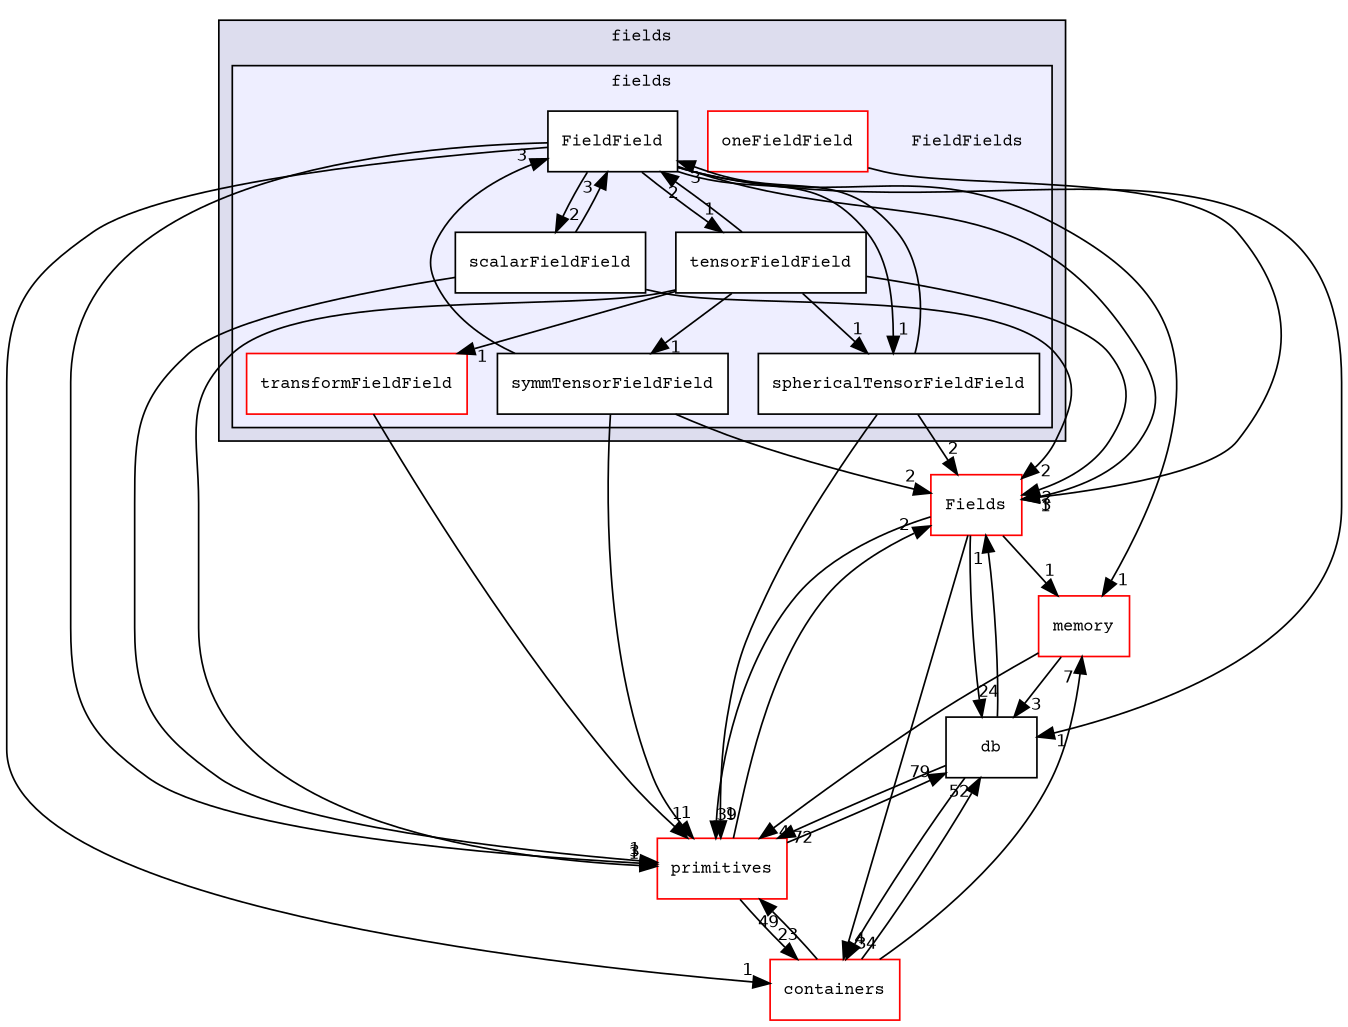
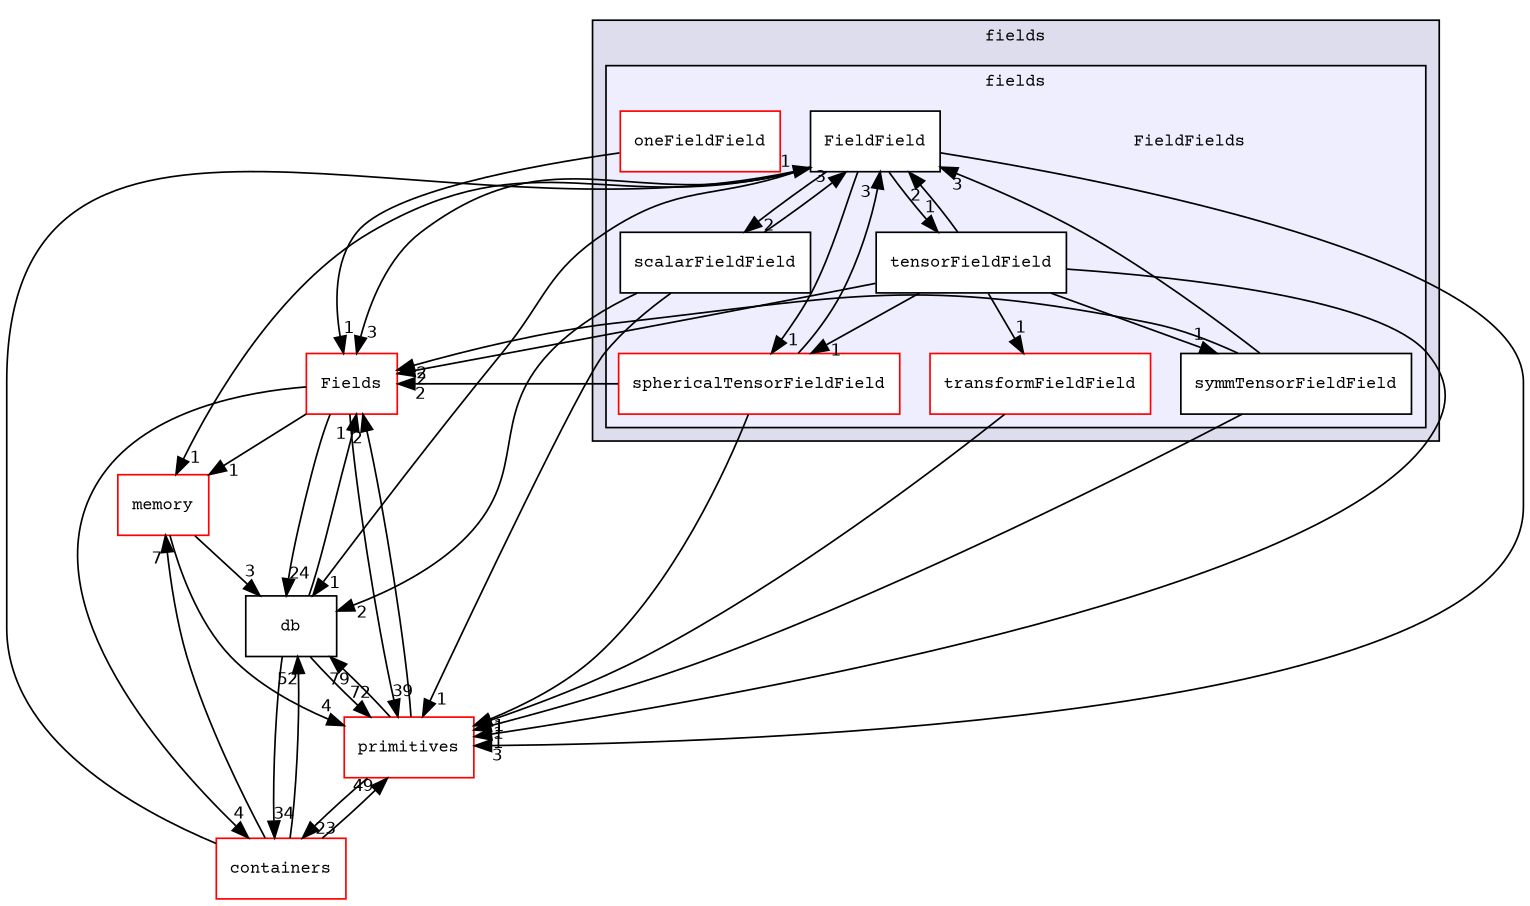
(905, 308) -> (506, 458)
(899, 384) -> (759, 384)
(7, 648) -> (68, 222)
